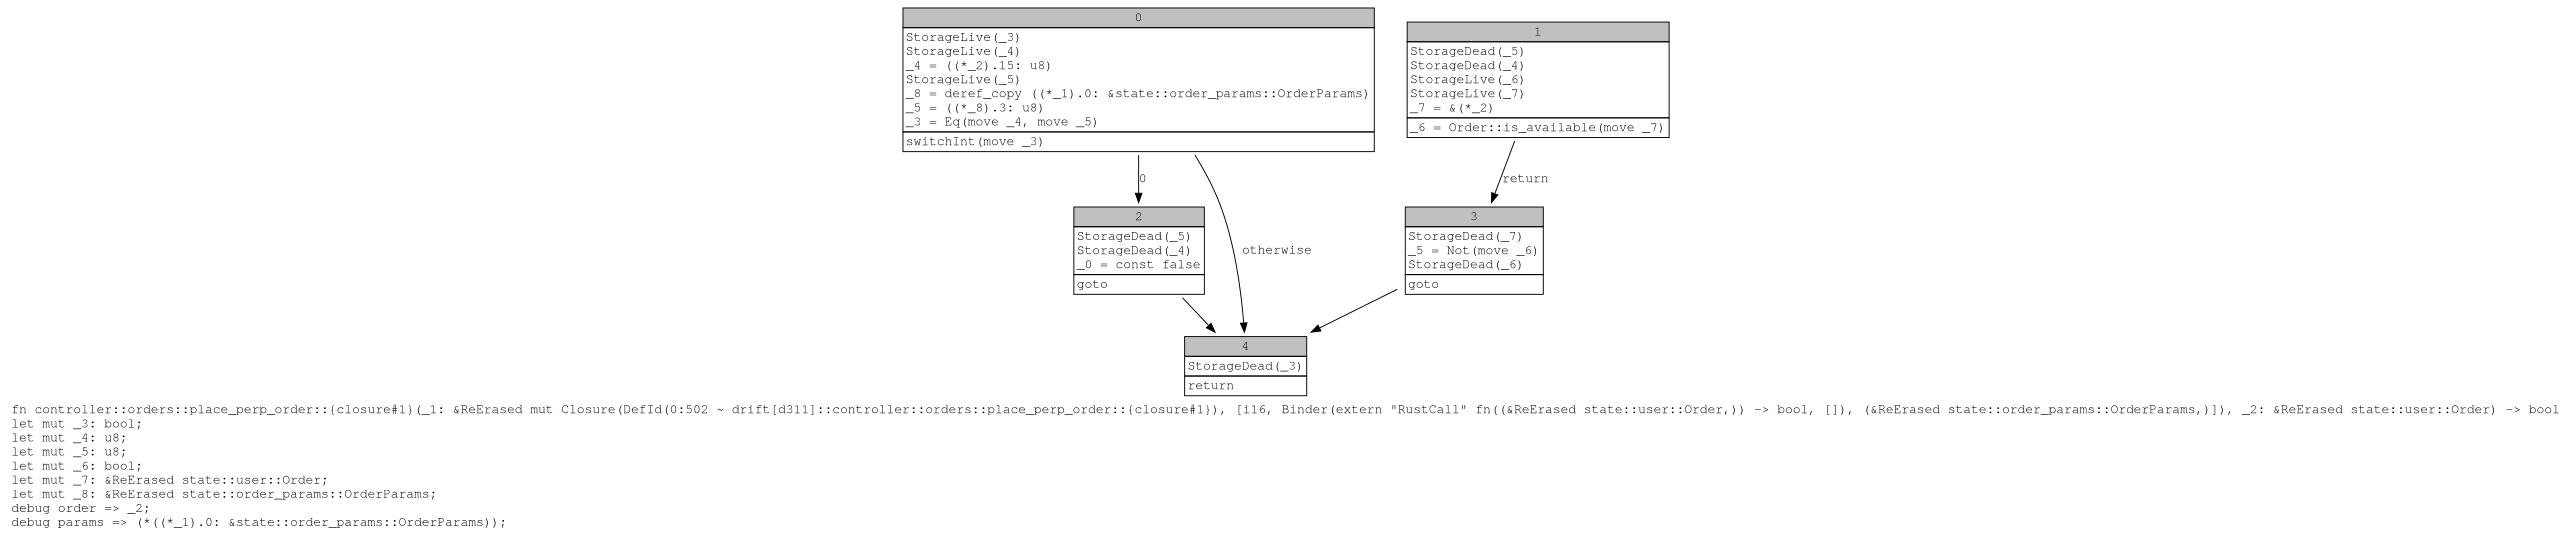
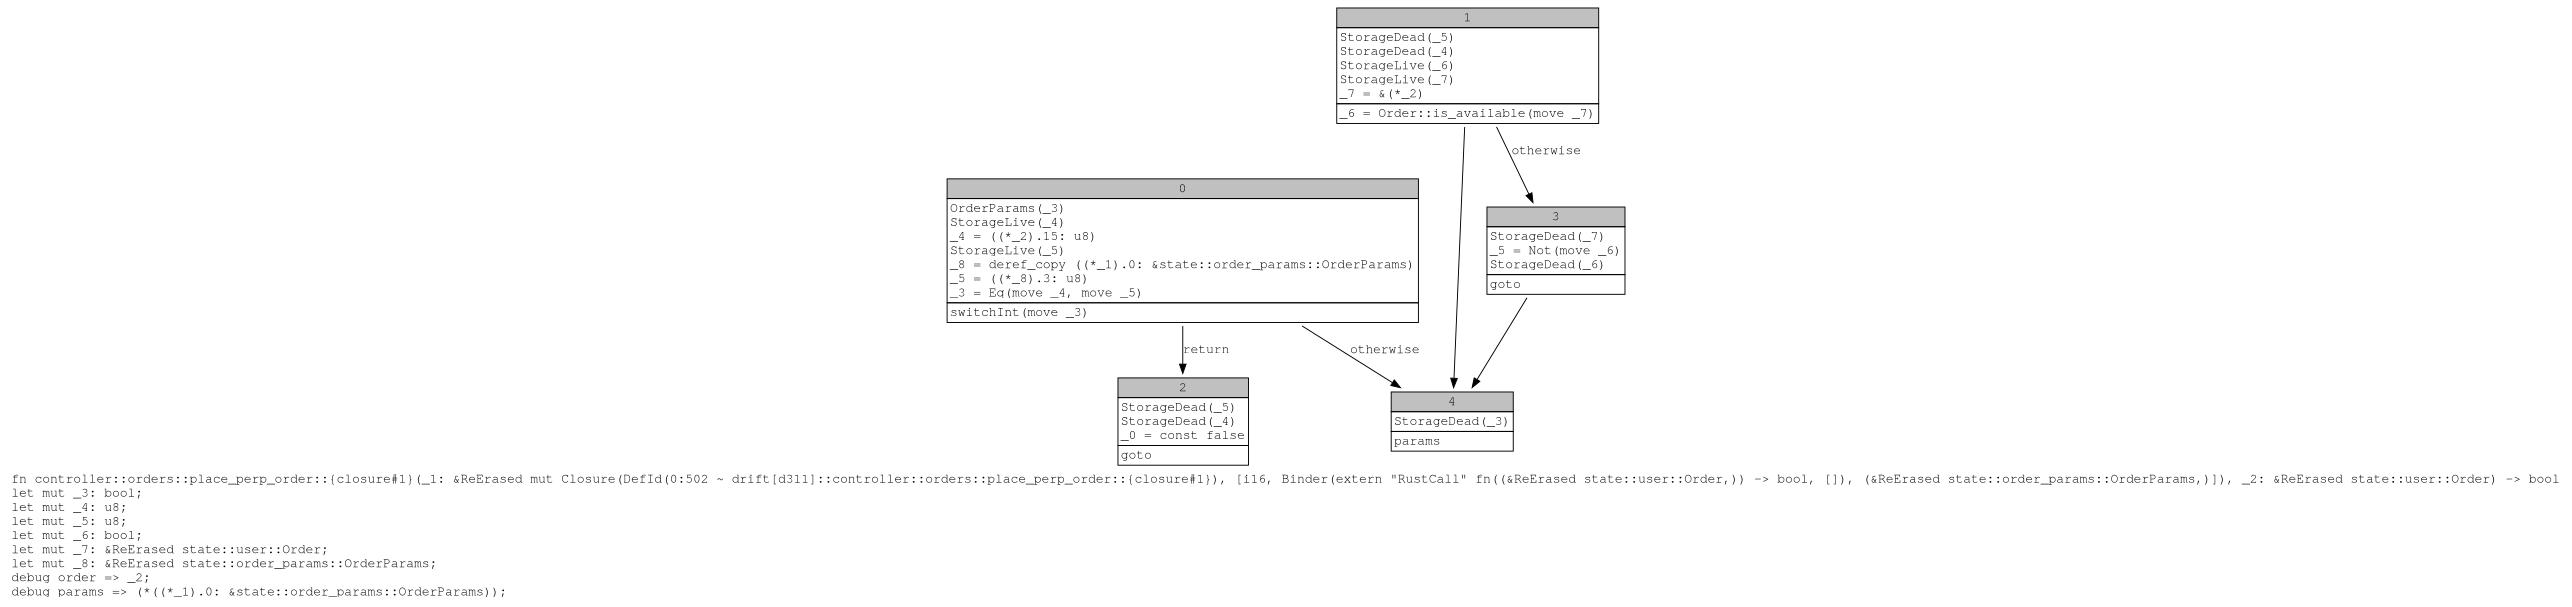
(964, 37) -> (1008, 208)
(1143, 179) -> (1206, 350)
(1526, 179) -> (1547, 151)
(1196, 311) -> (1459, 253)
(1211, 385) -> (1417, 441)
